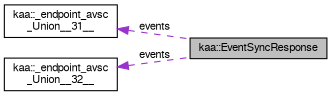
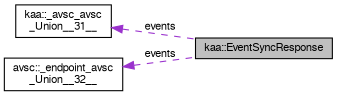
(61, 21) -> (64, 21)
(61, 74) -> (64, 74)
